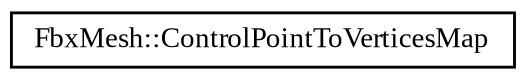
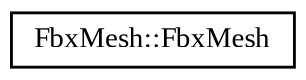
(263, 40) -> (153, 40)
